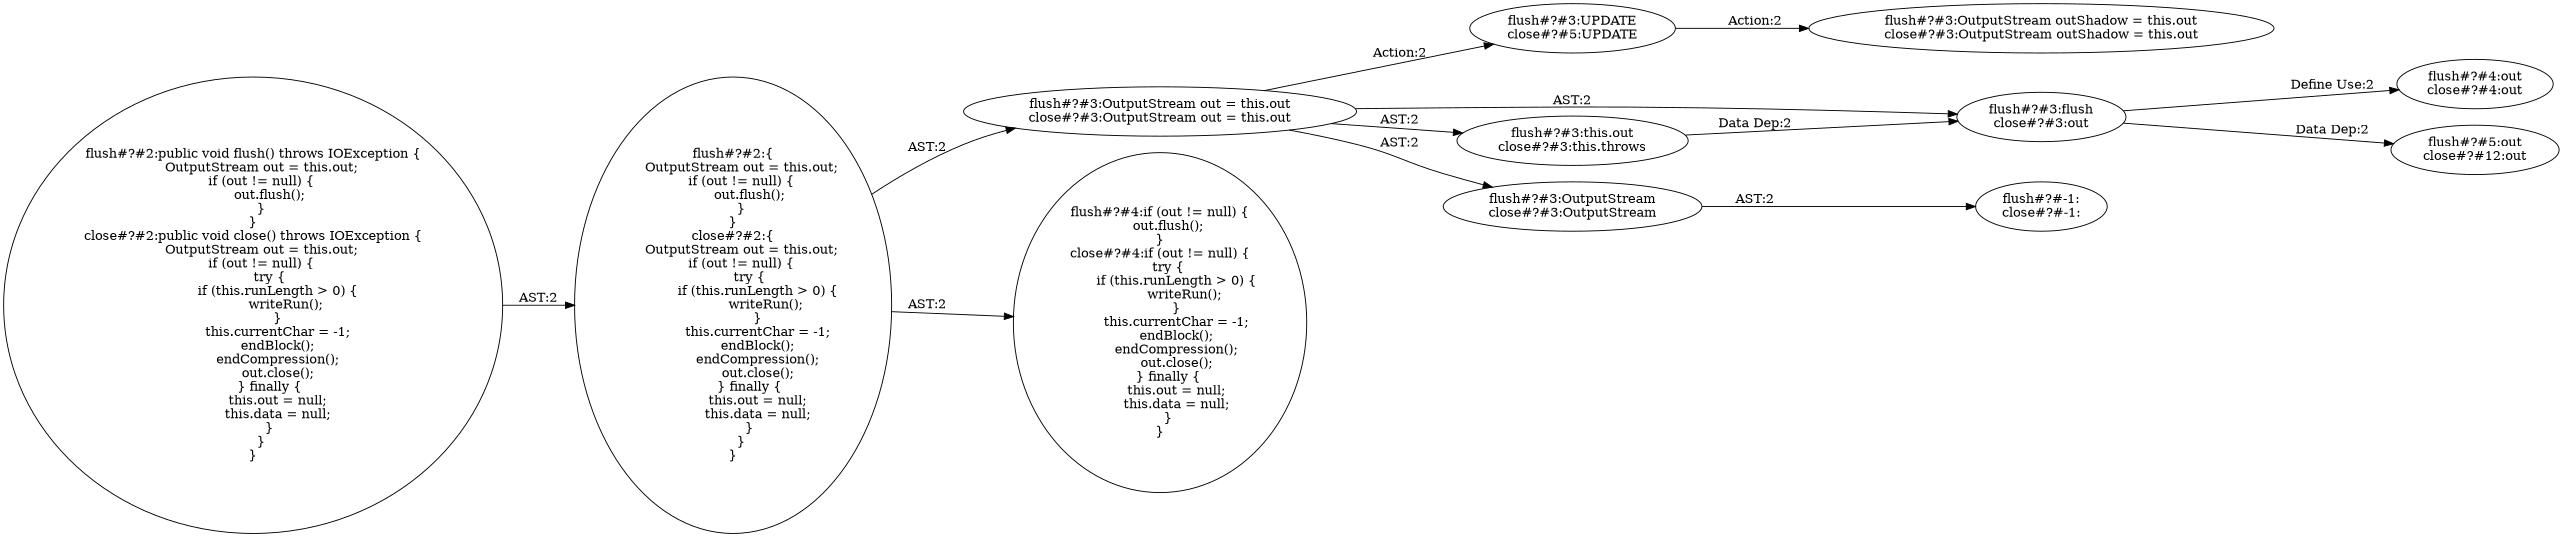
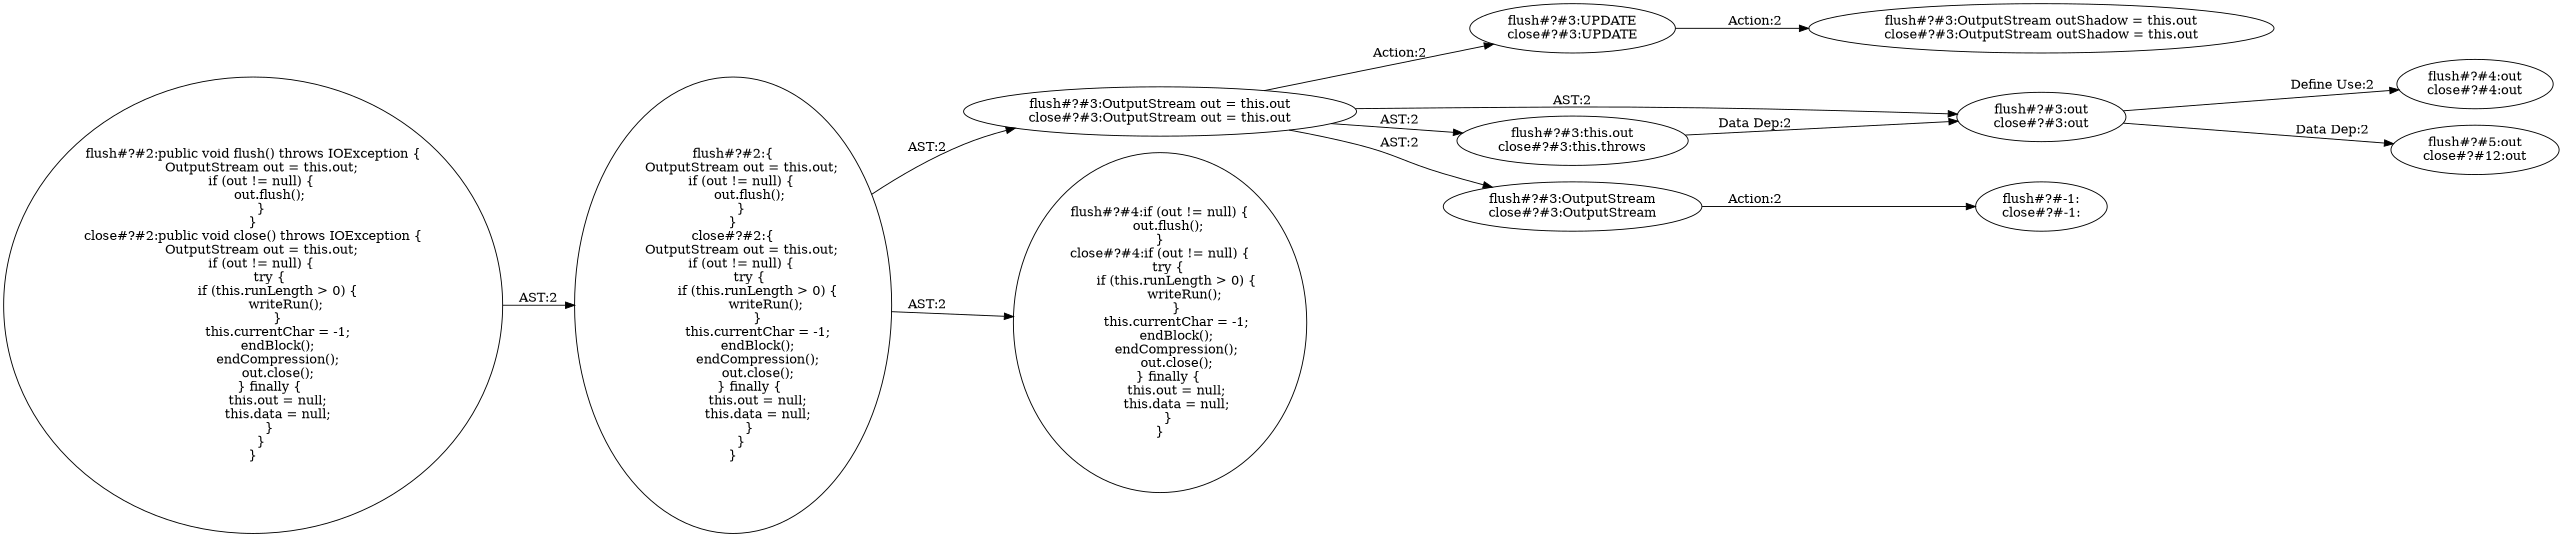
(1573, 28) -> (1573, 28)
(2041, 117) -> (2041, 117)
(1755, 200) -> (1755, 200)
